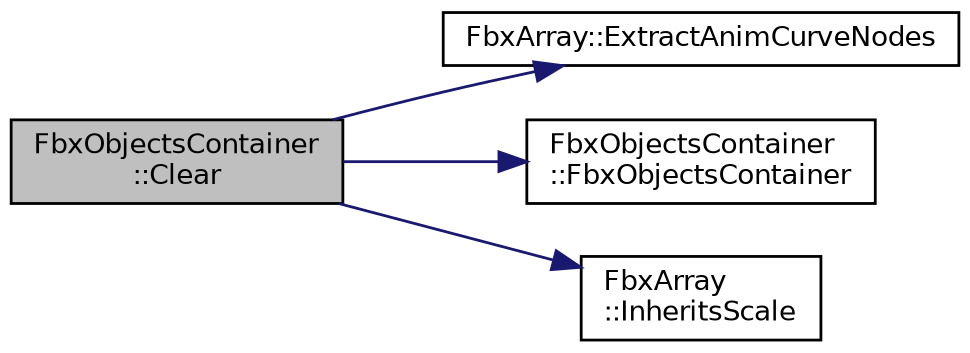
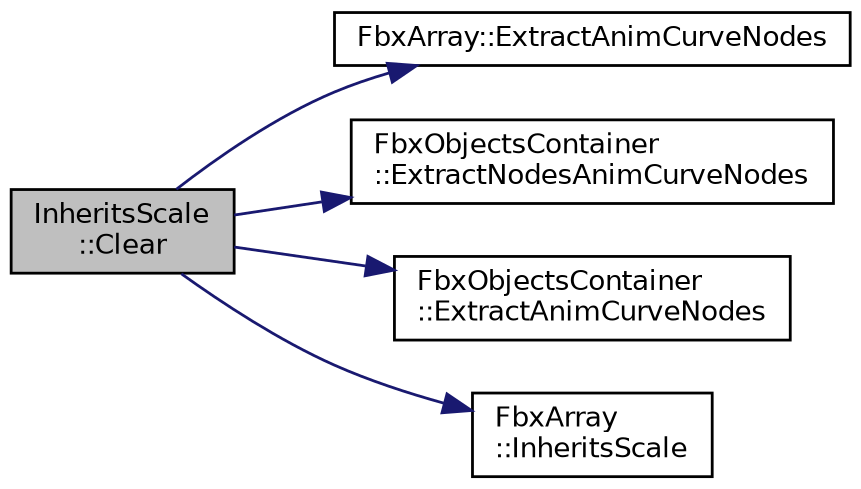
(177, 162) -> (123, 231)
none -> (592, 162)
(701, 162) -> (592, 298)
